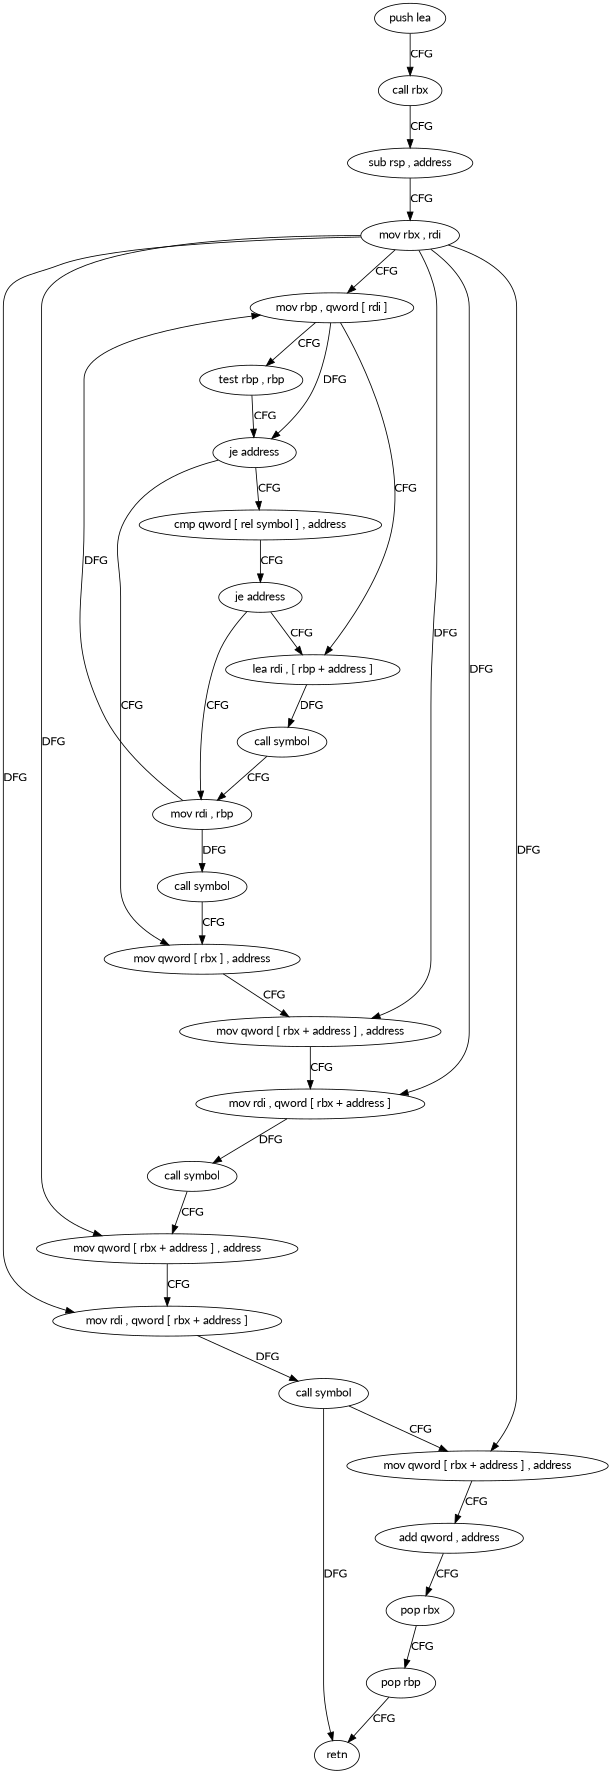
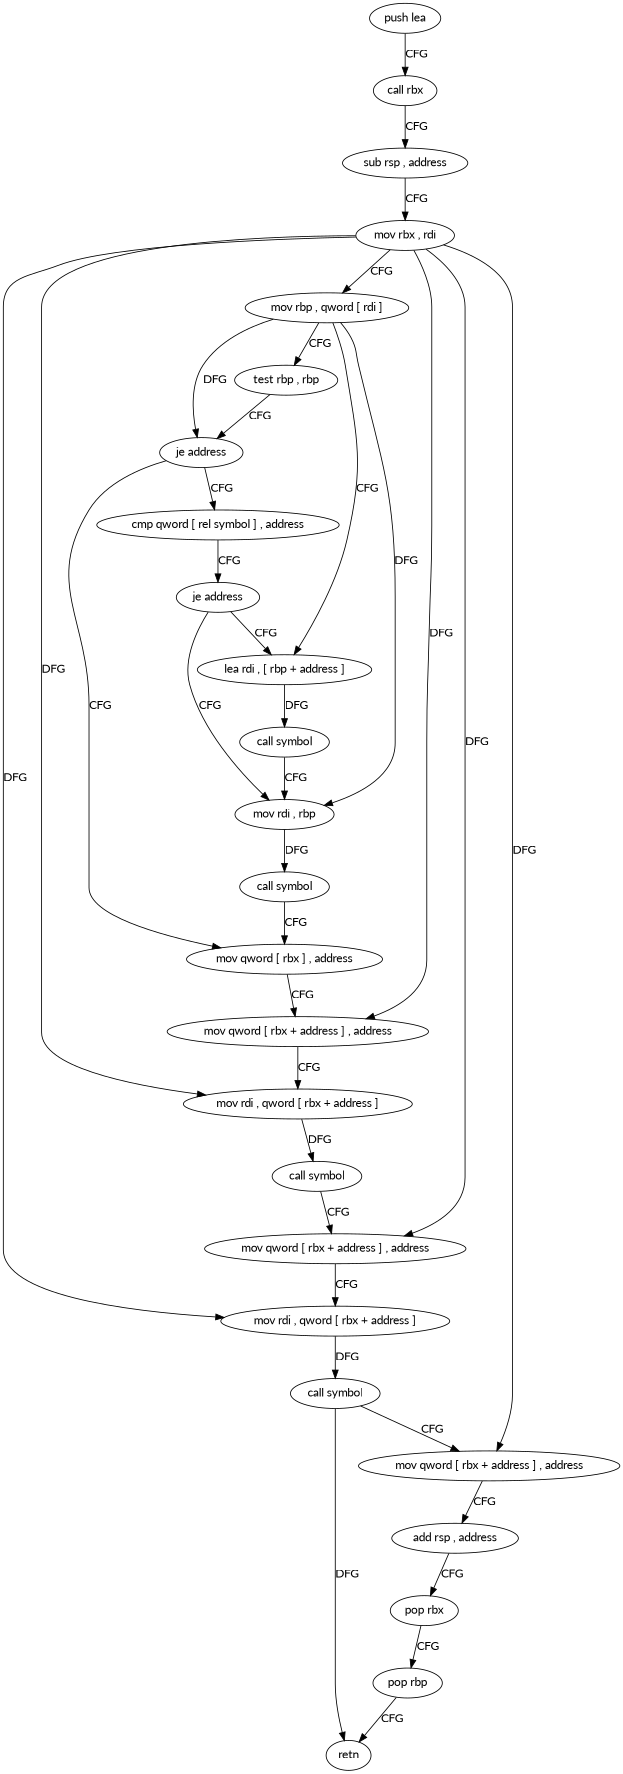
(84, 514) -> (395, 575)
(449, 1538) -> (455, 1538)
